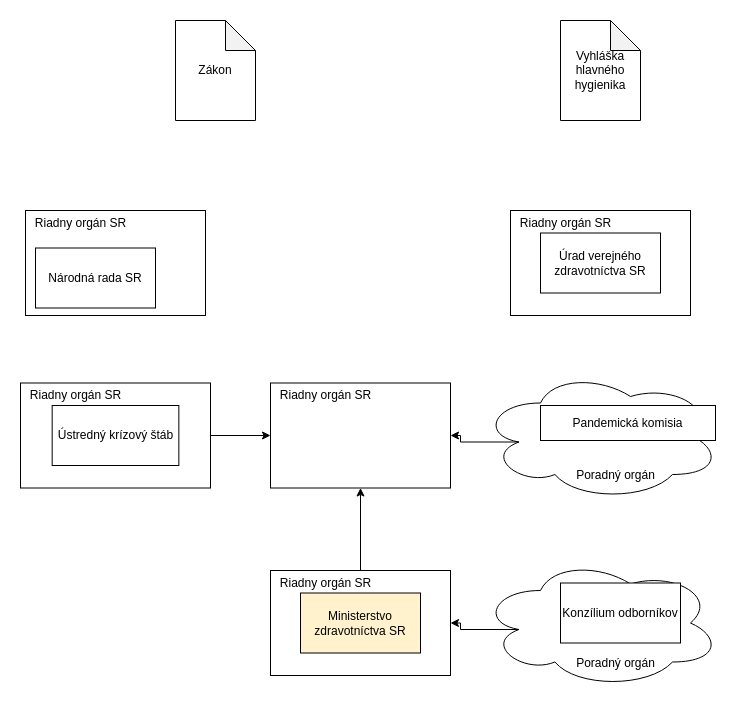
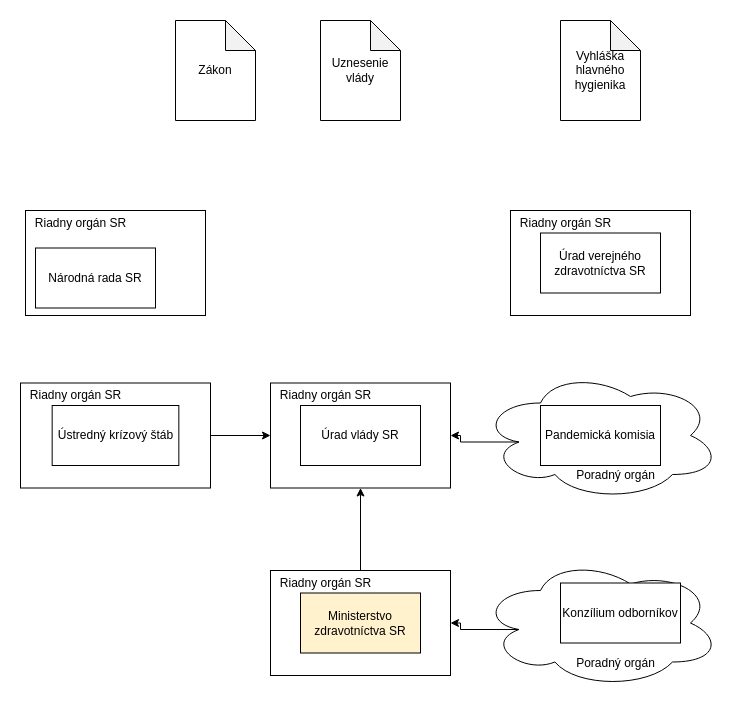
none -> (361, 71)
(628, 423) -> (601, 436)
none -> (361, 436)
